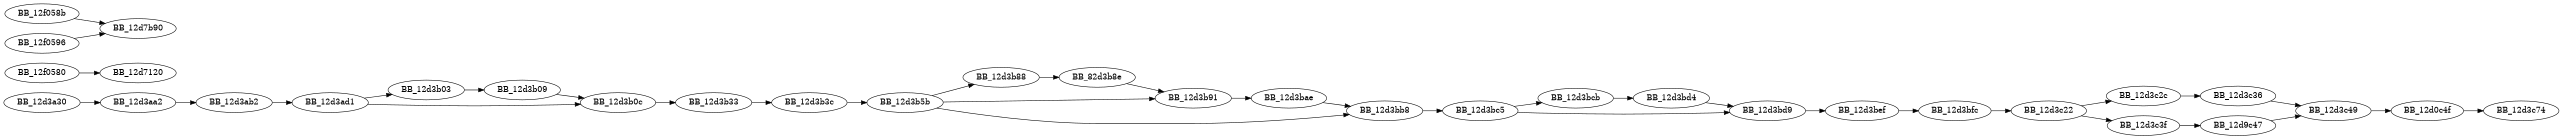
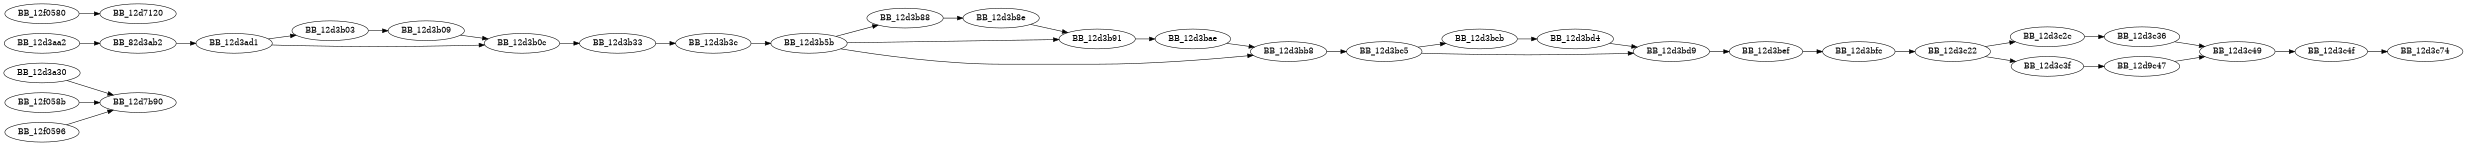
(1097, 77) -> (1001, 18)
(87, 103) -> (87, 87)
(234, 103) -> (138, 43)
(2427, 111) -> (2331, 52)
